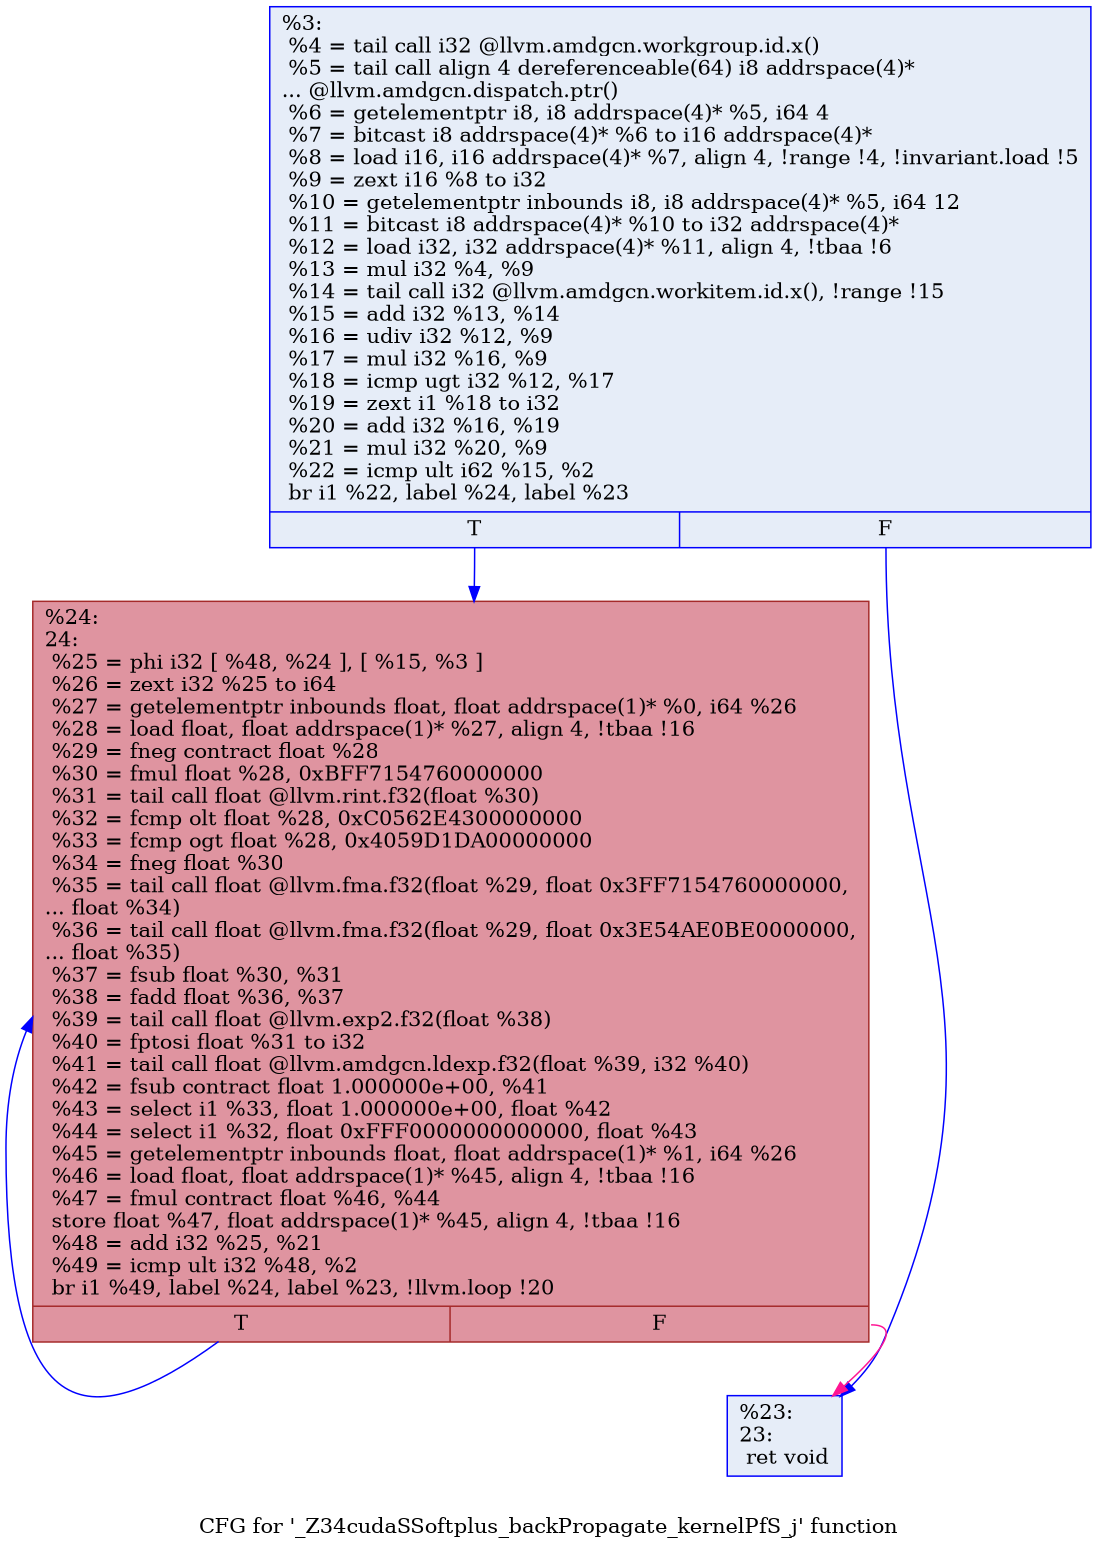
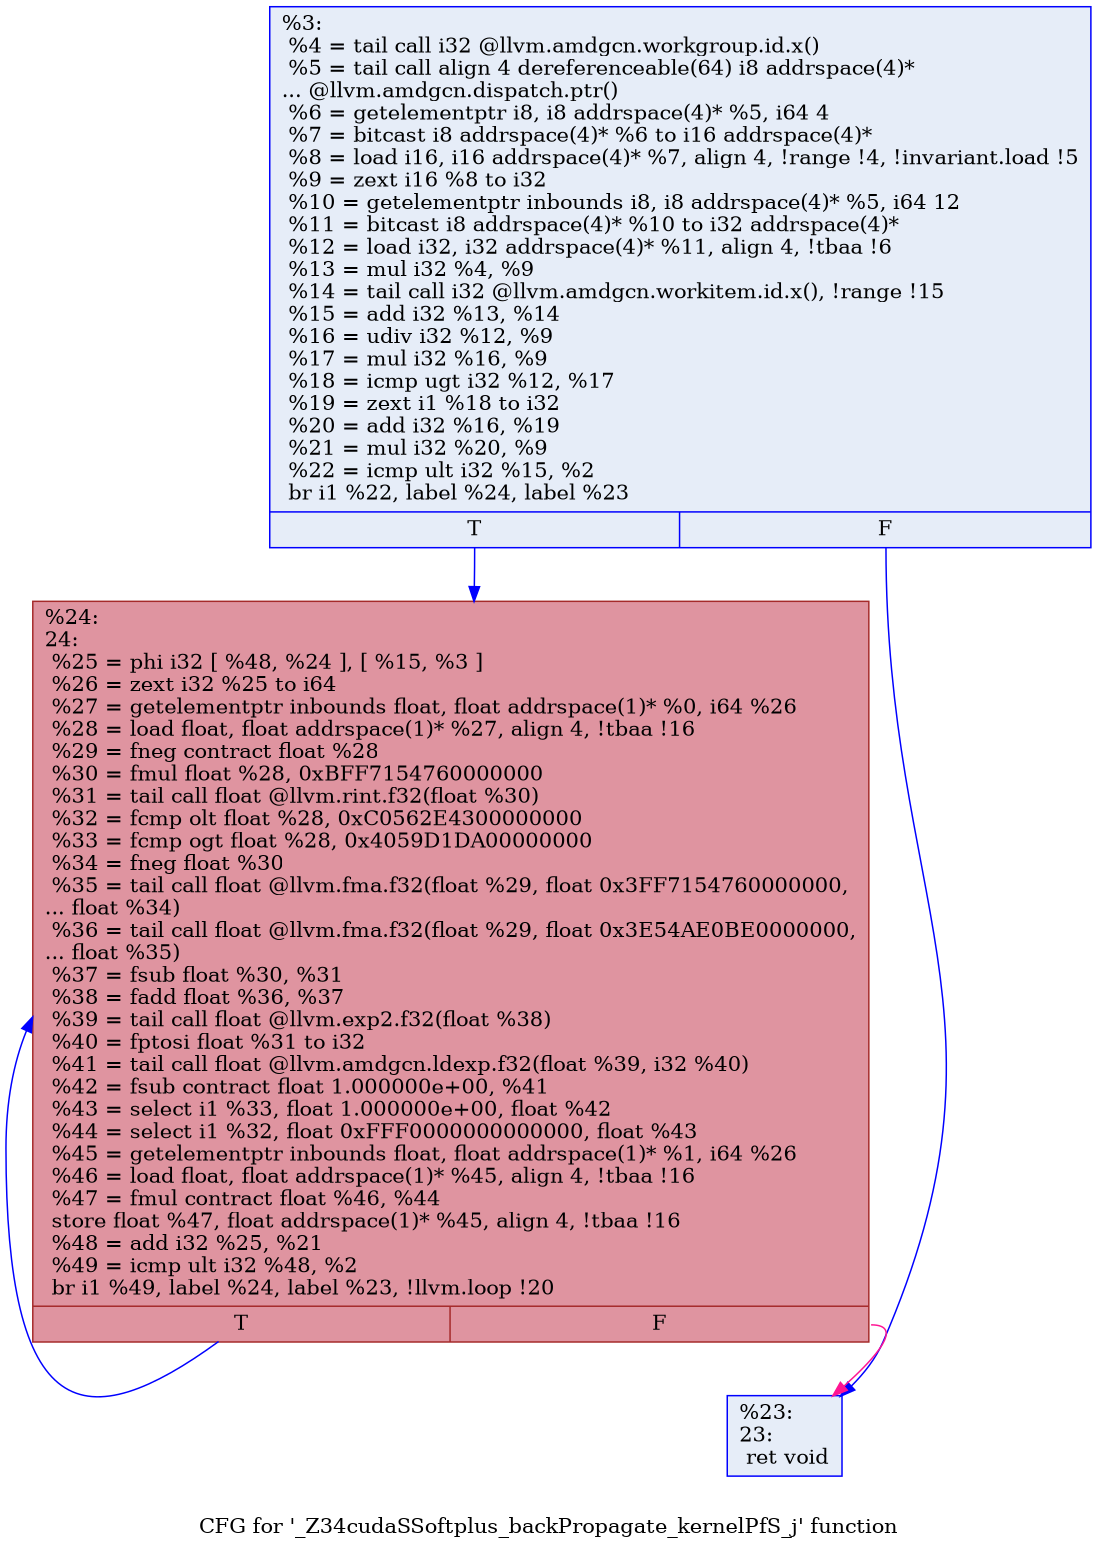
(439, 471) -> (439, 471)
